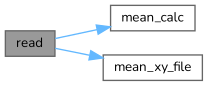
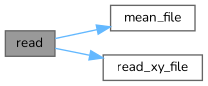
(153, 18) -> (153, 18)
(153, 68) -> (153, 68)
